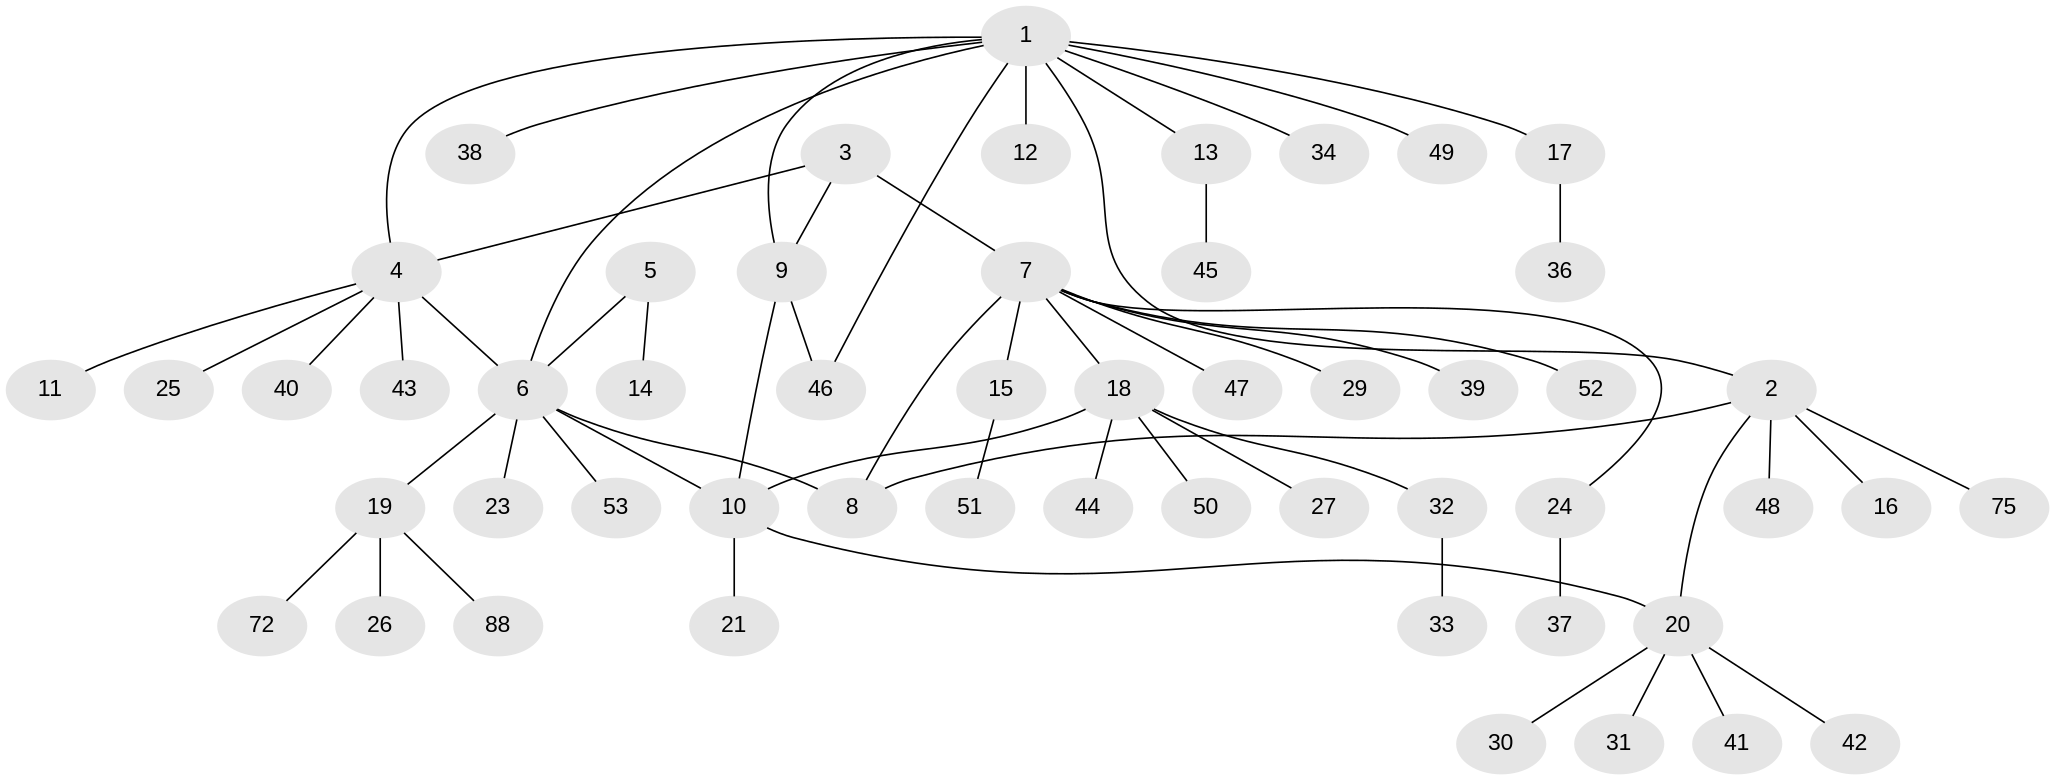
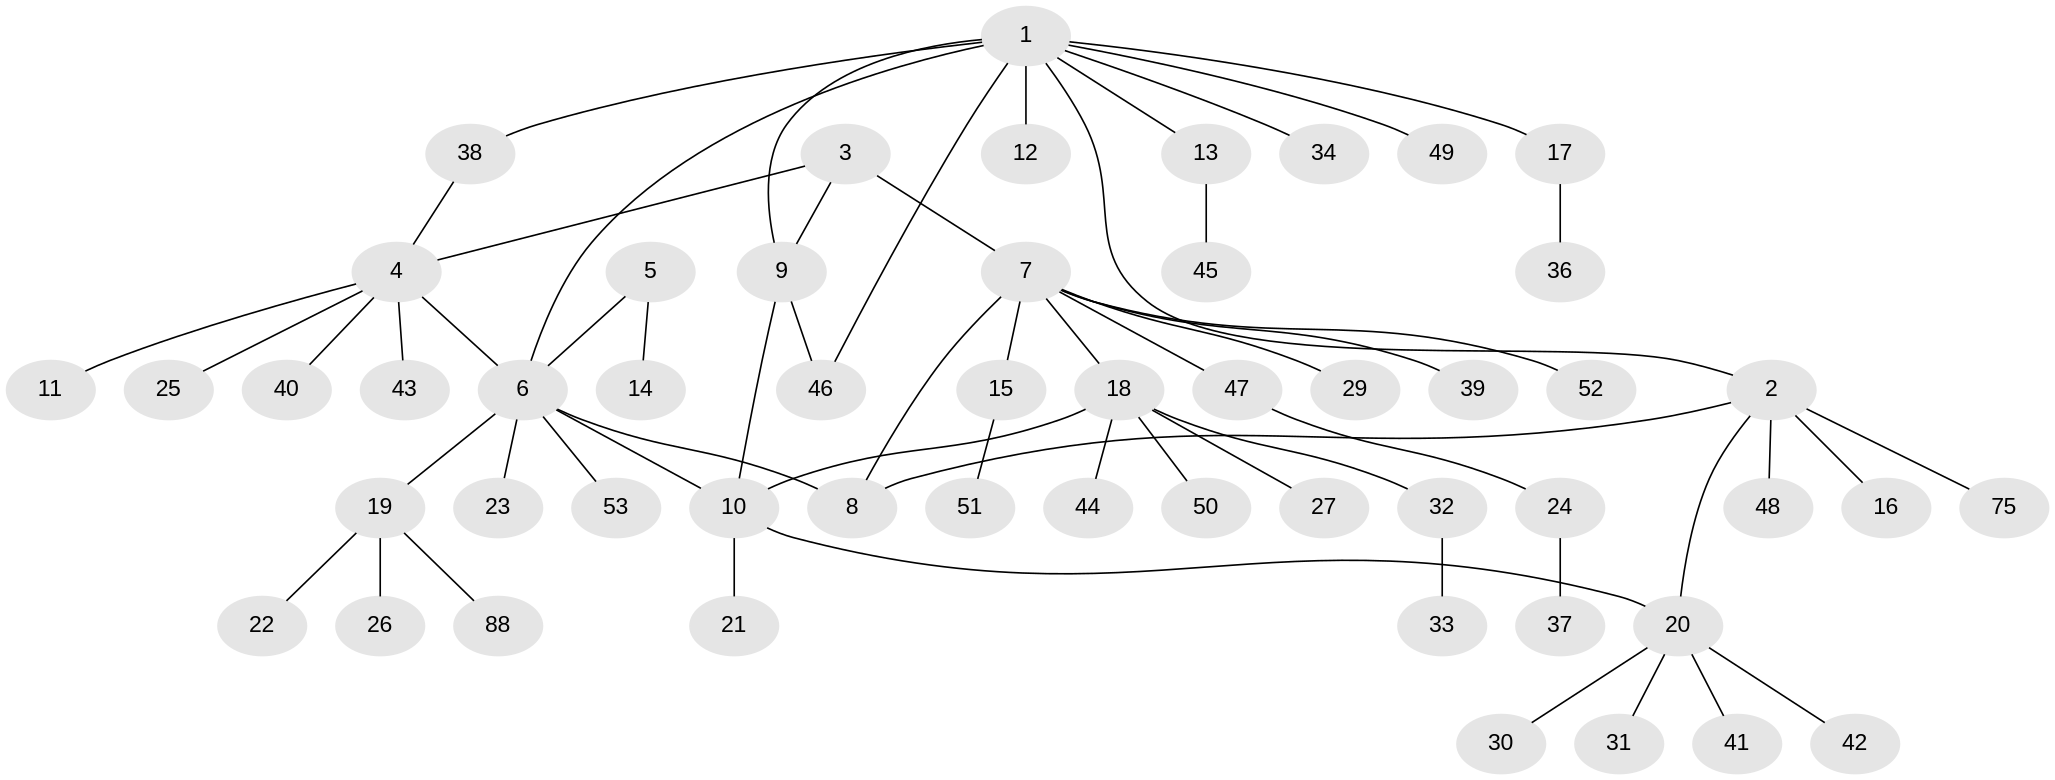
(628, 56) -> (433, 213)
(1437, 309) -> (1399, 449)
(262, 626) -> (262, 626)
